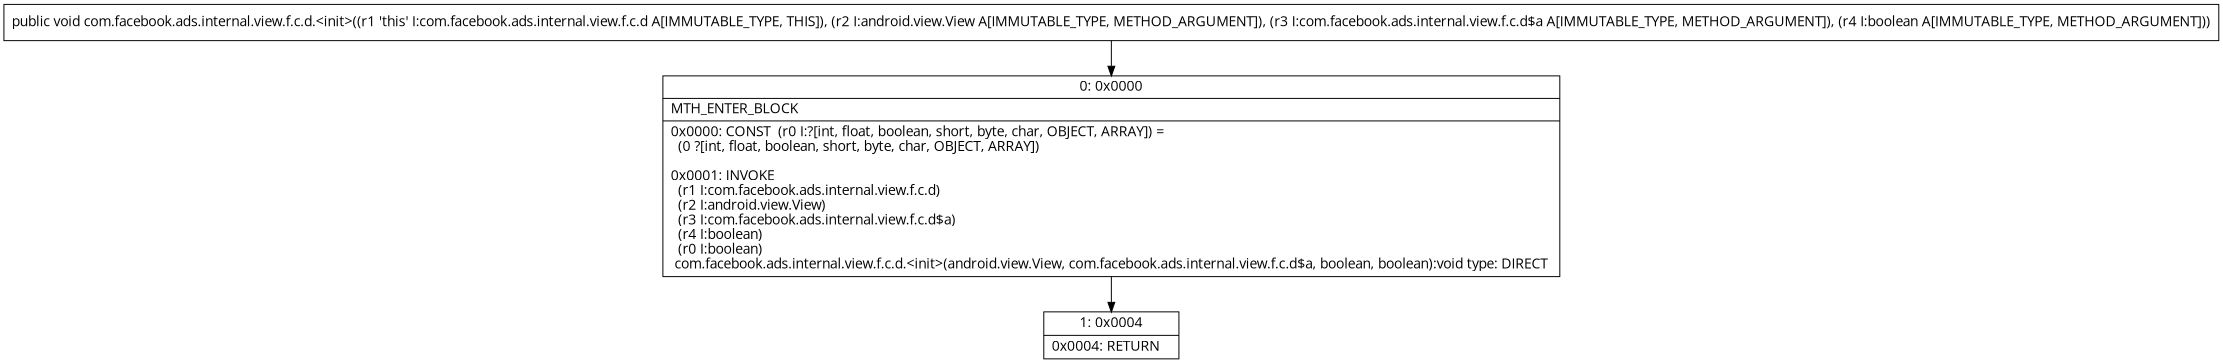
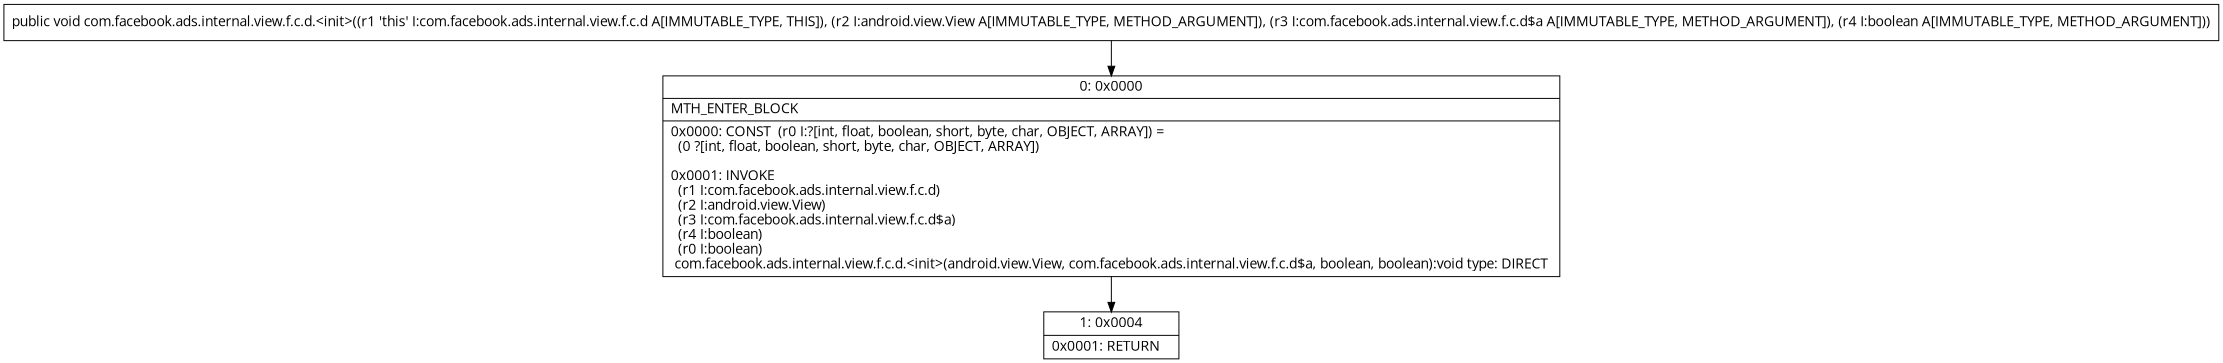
(1111, 347) -> (1111, 347)
